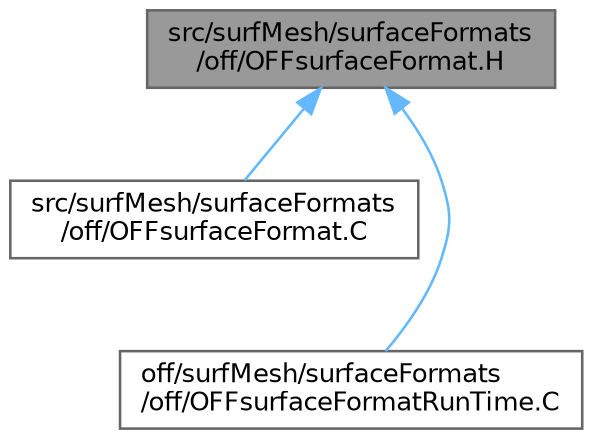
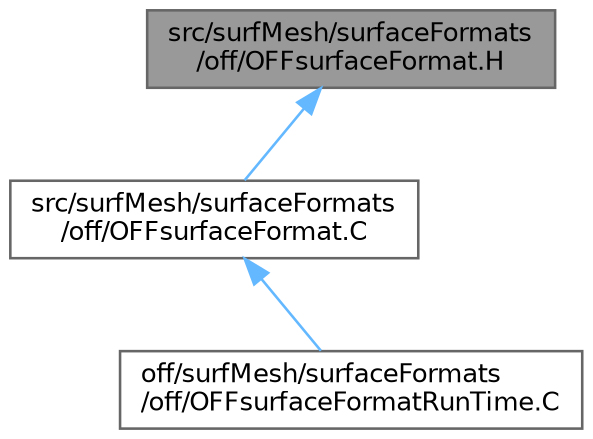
(448, 233) -> (291, 315)
